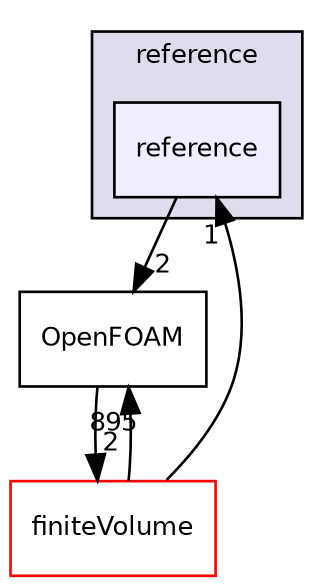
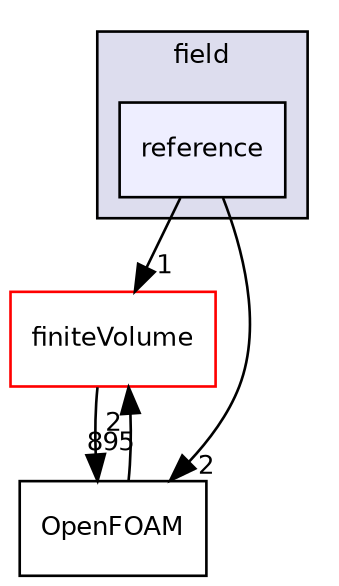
(197, 57) -> (202, 57)
(238, 361) -> (163, 234)
